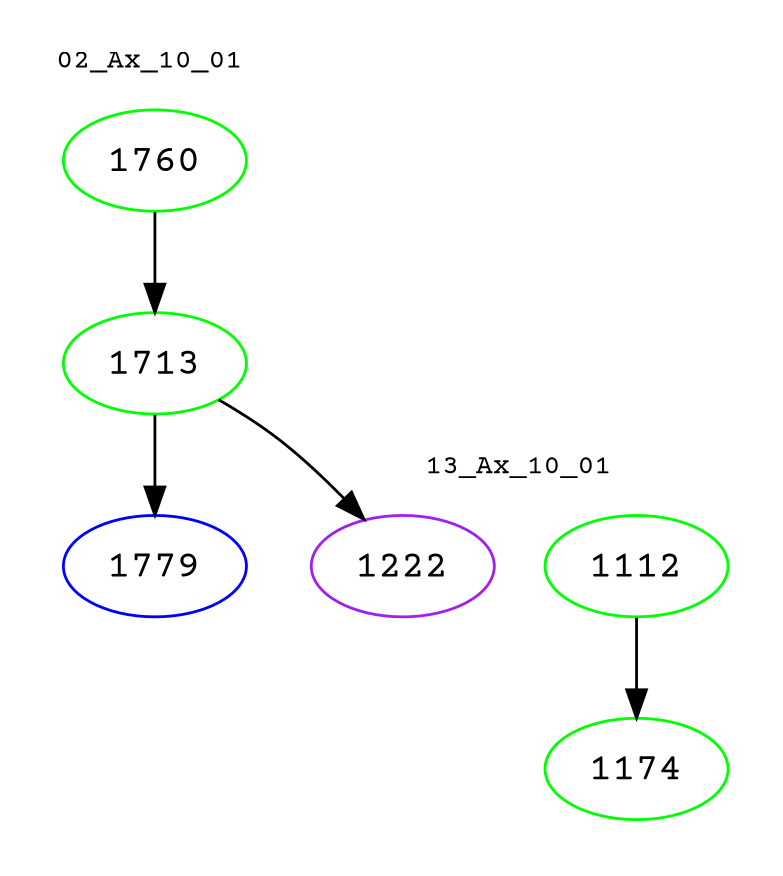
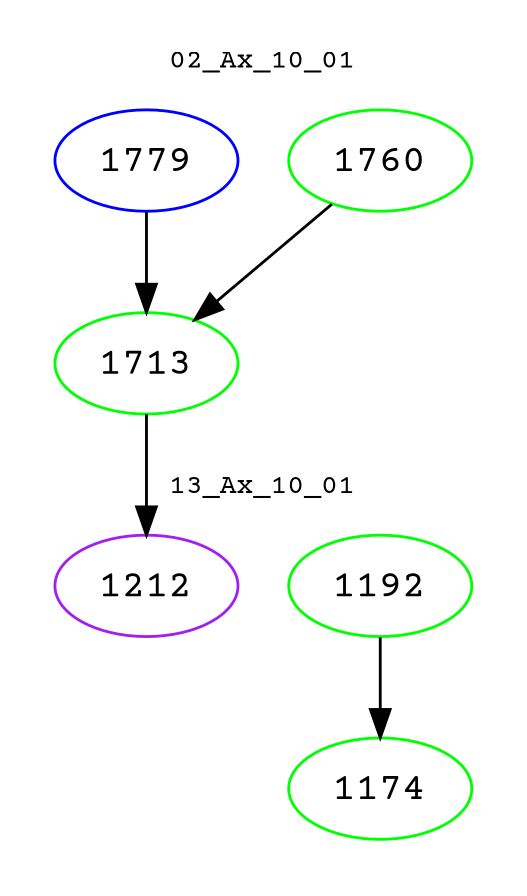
(155, 451) -> (146, 248)
(403, 566) -> (146, 586)
(637, 566) -> (380, 586)
